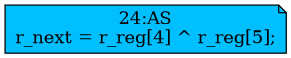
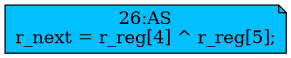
(146, 29) -> (146, 29)
